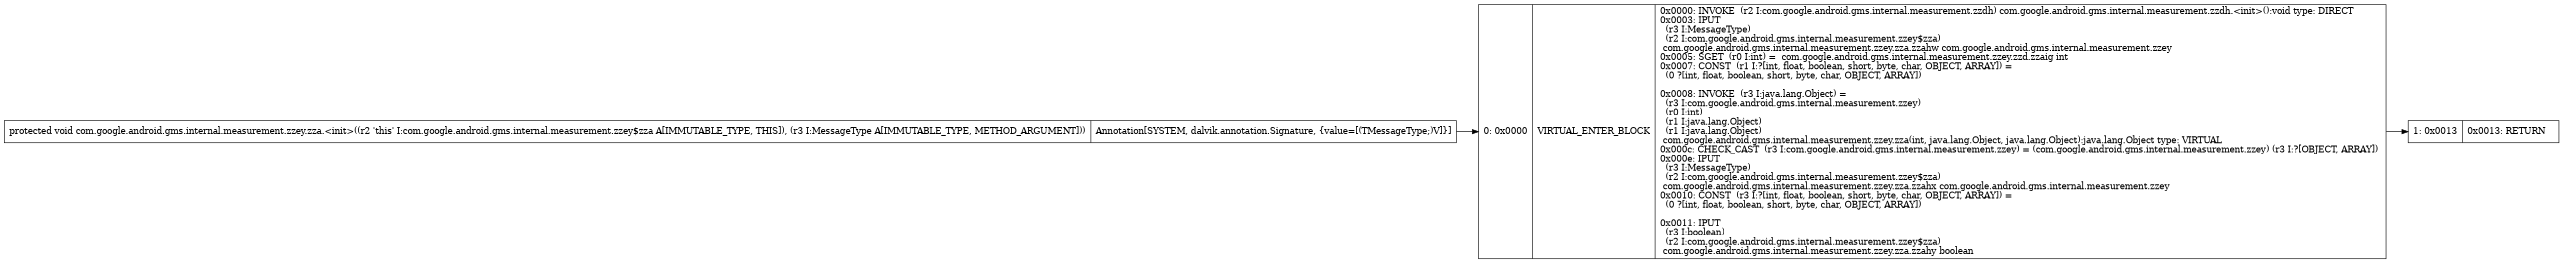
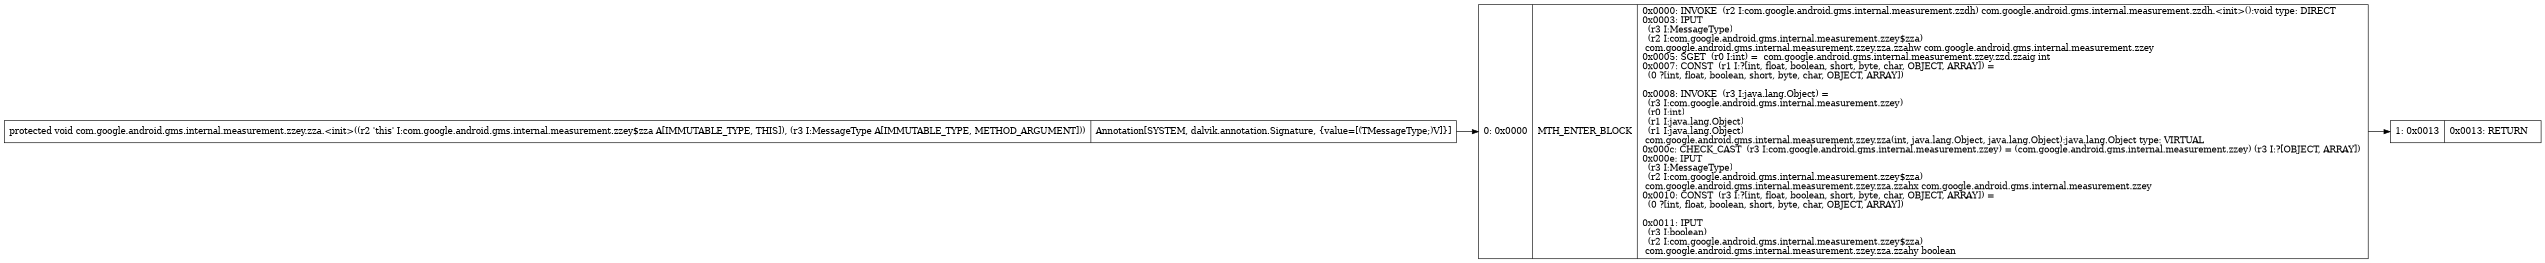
(1594, 131) -> (1585, 131)
